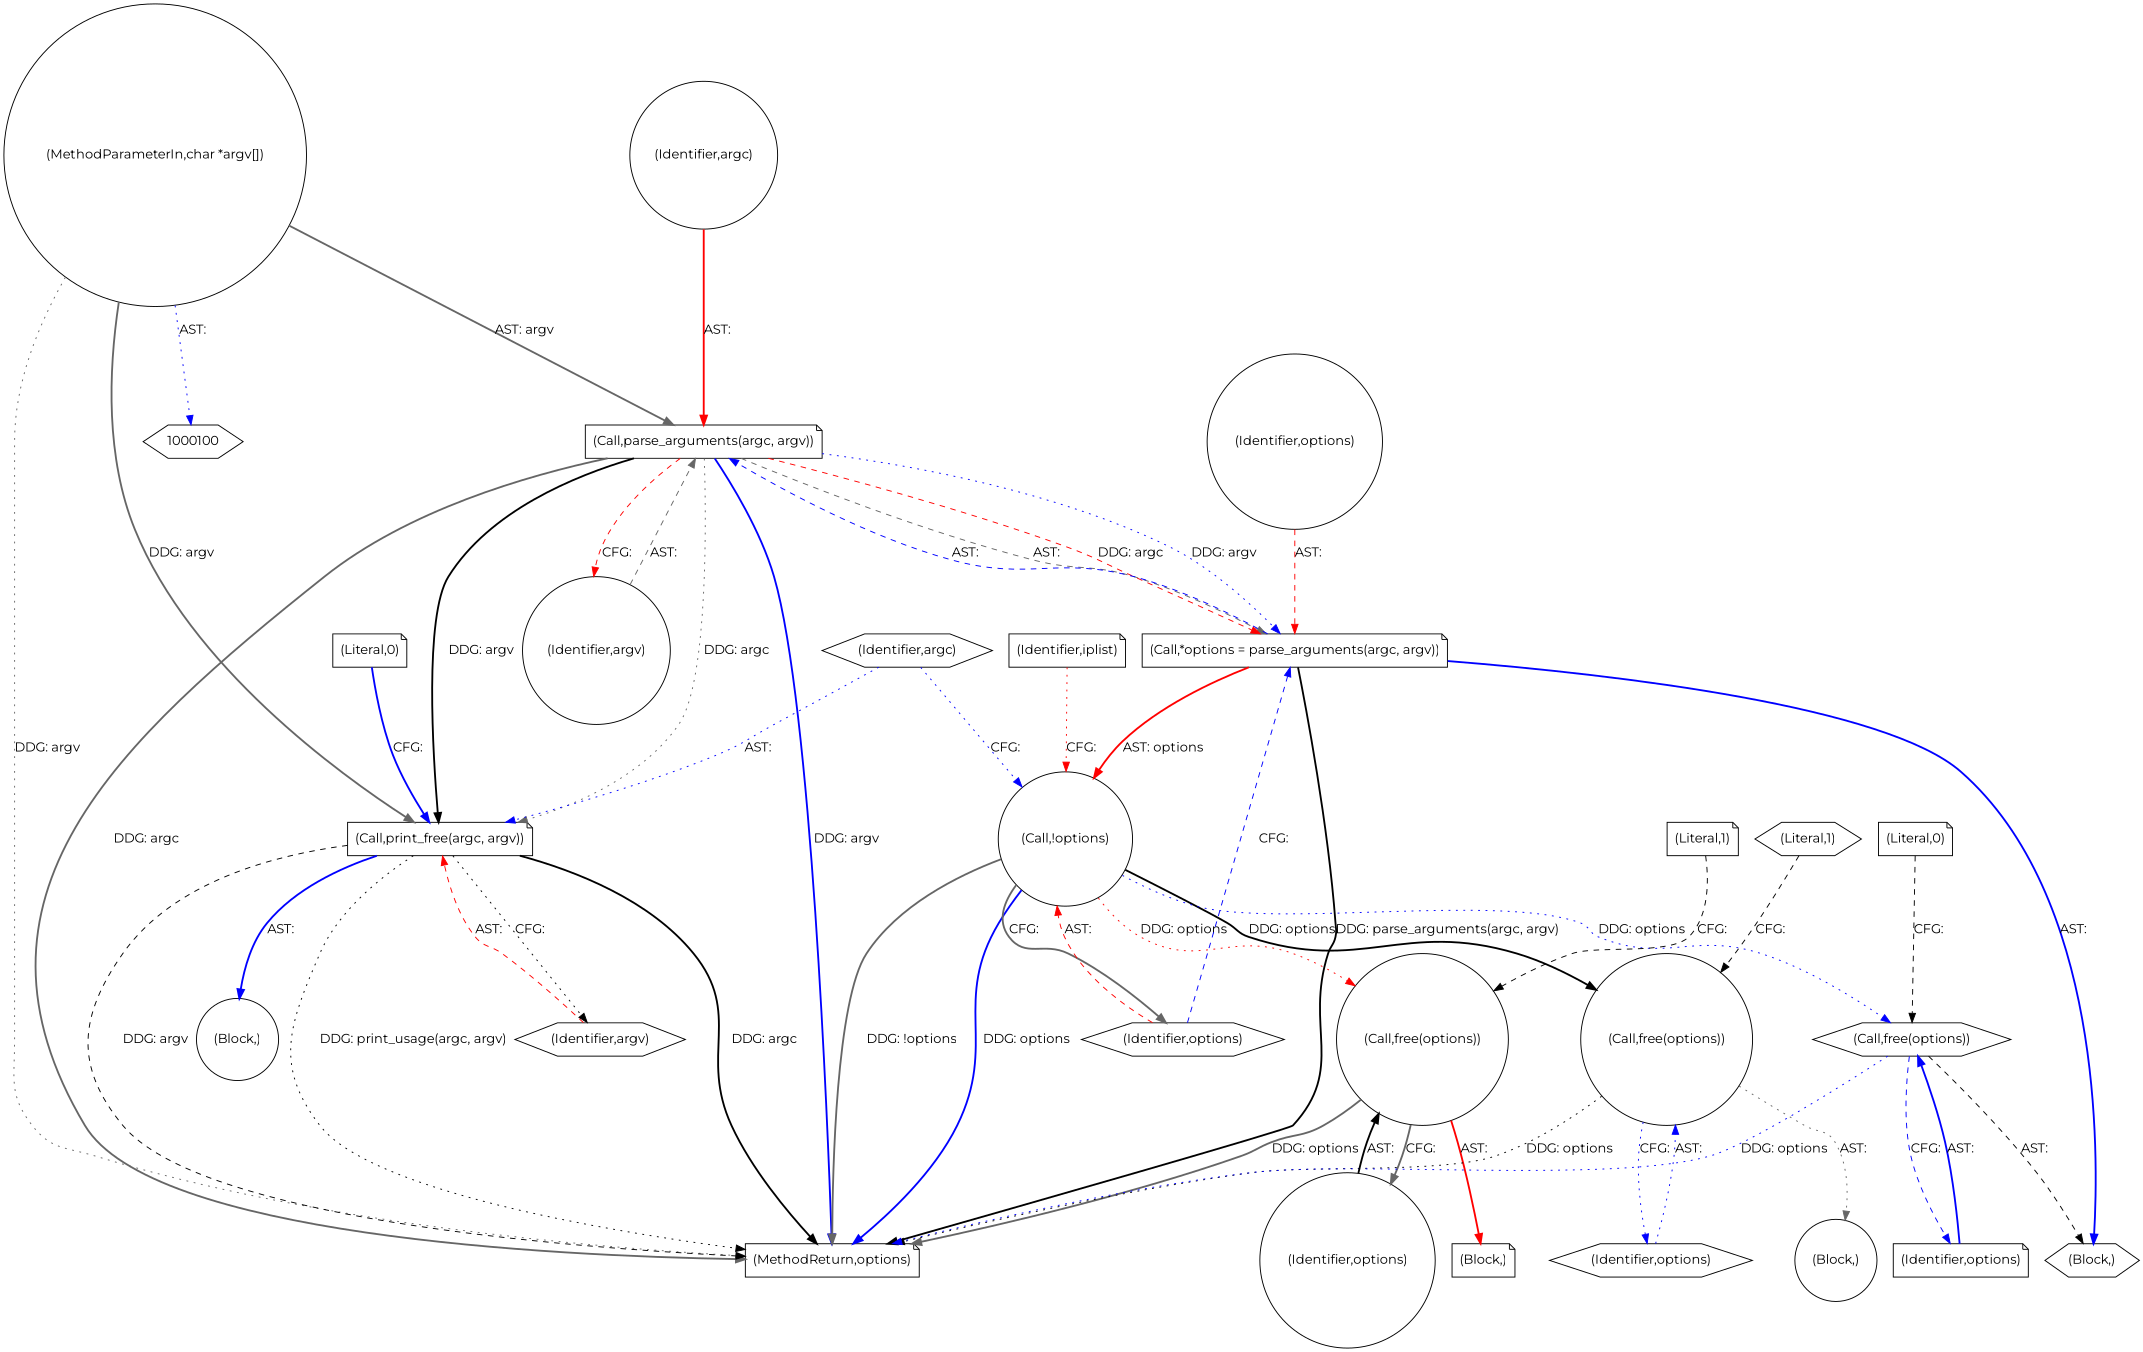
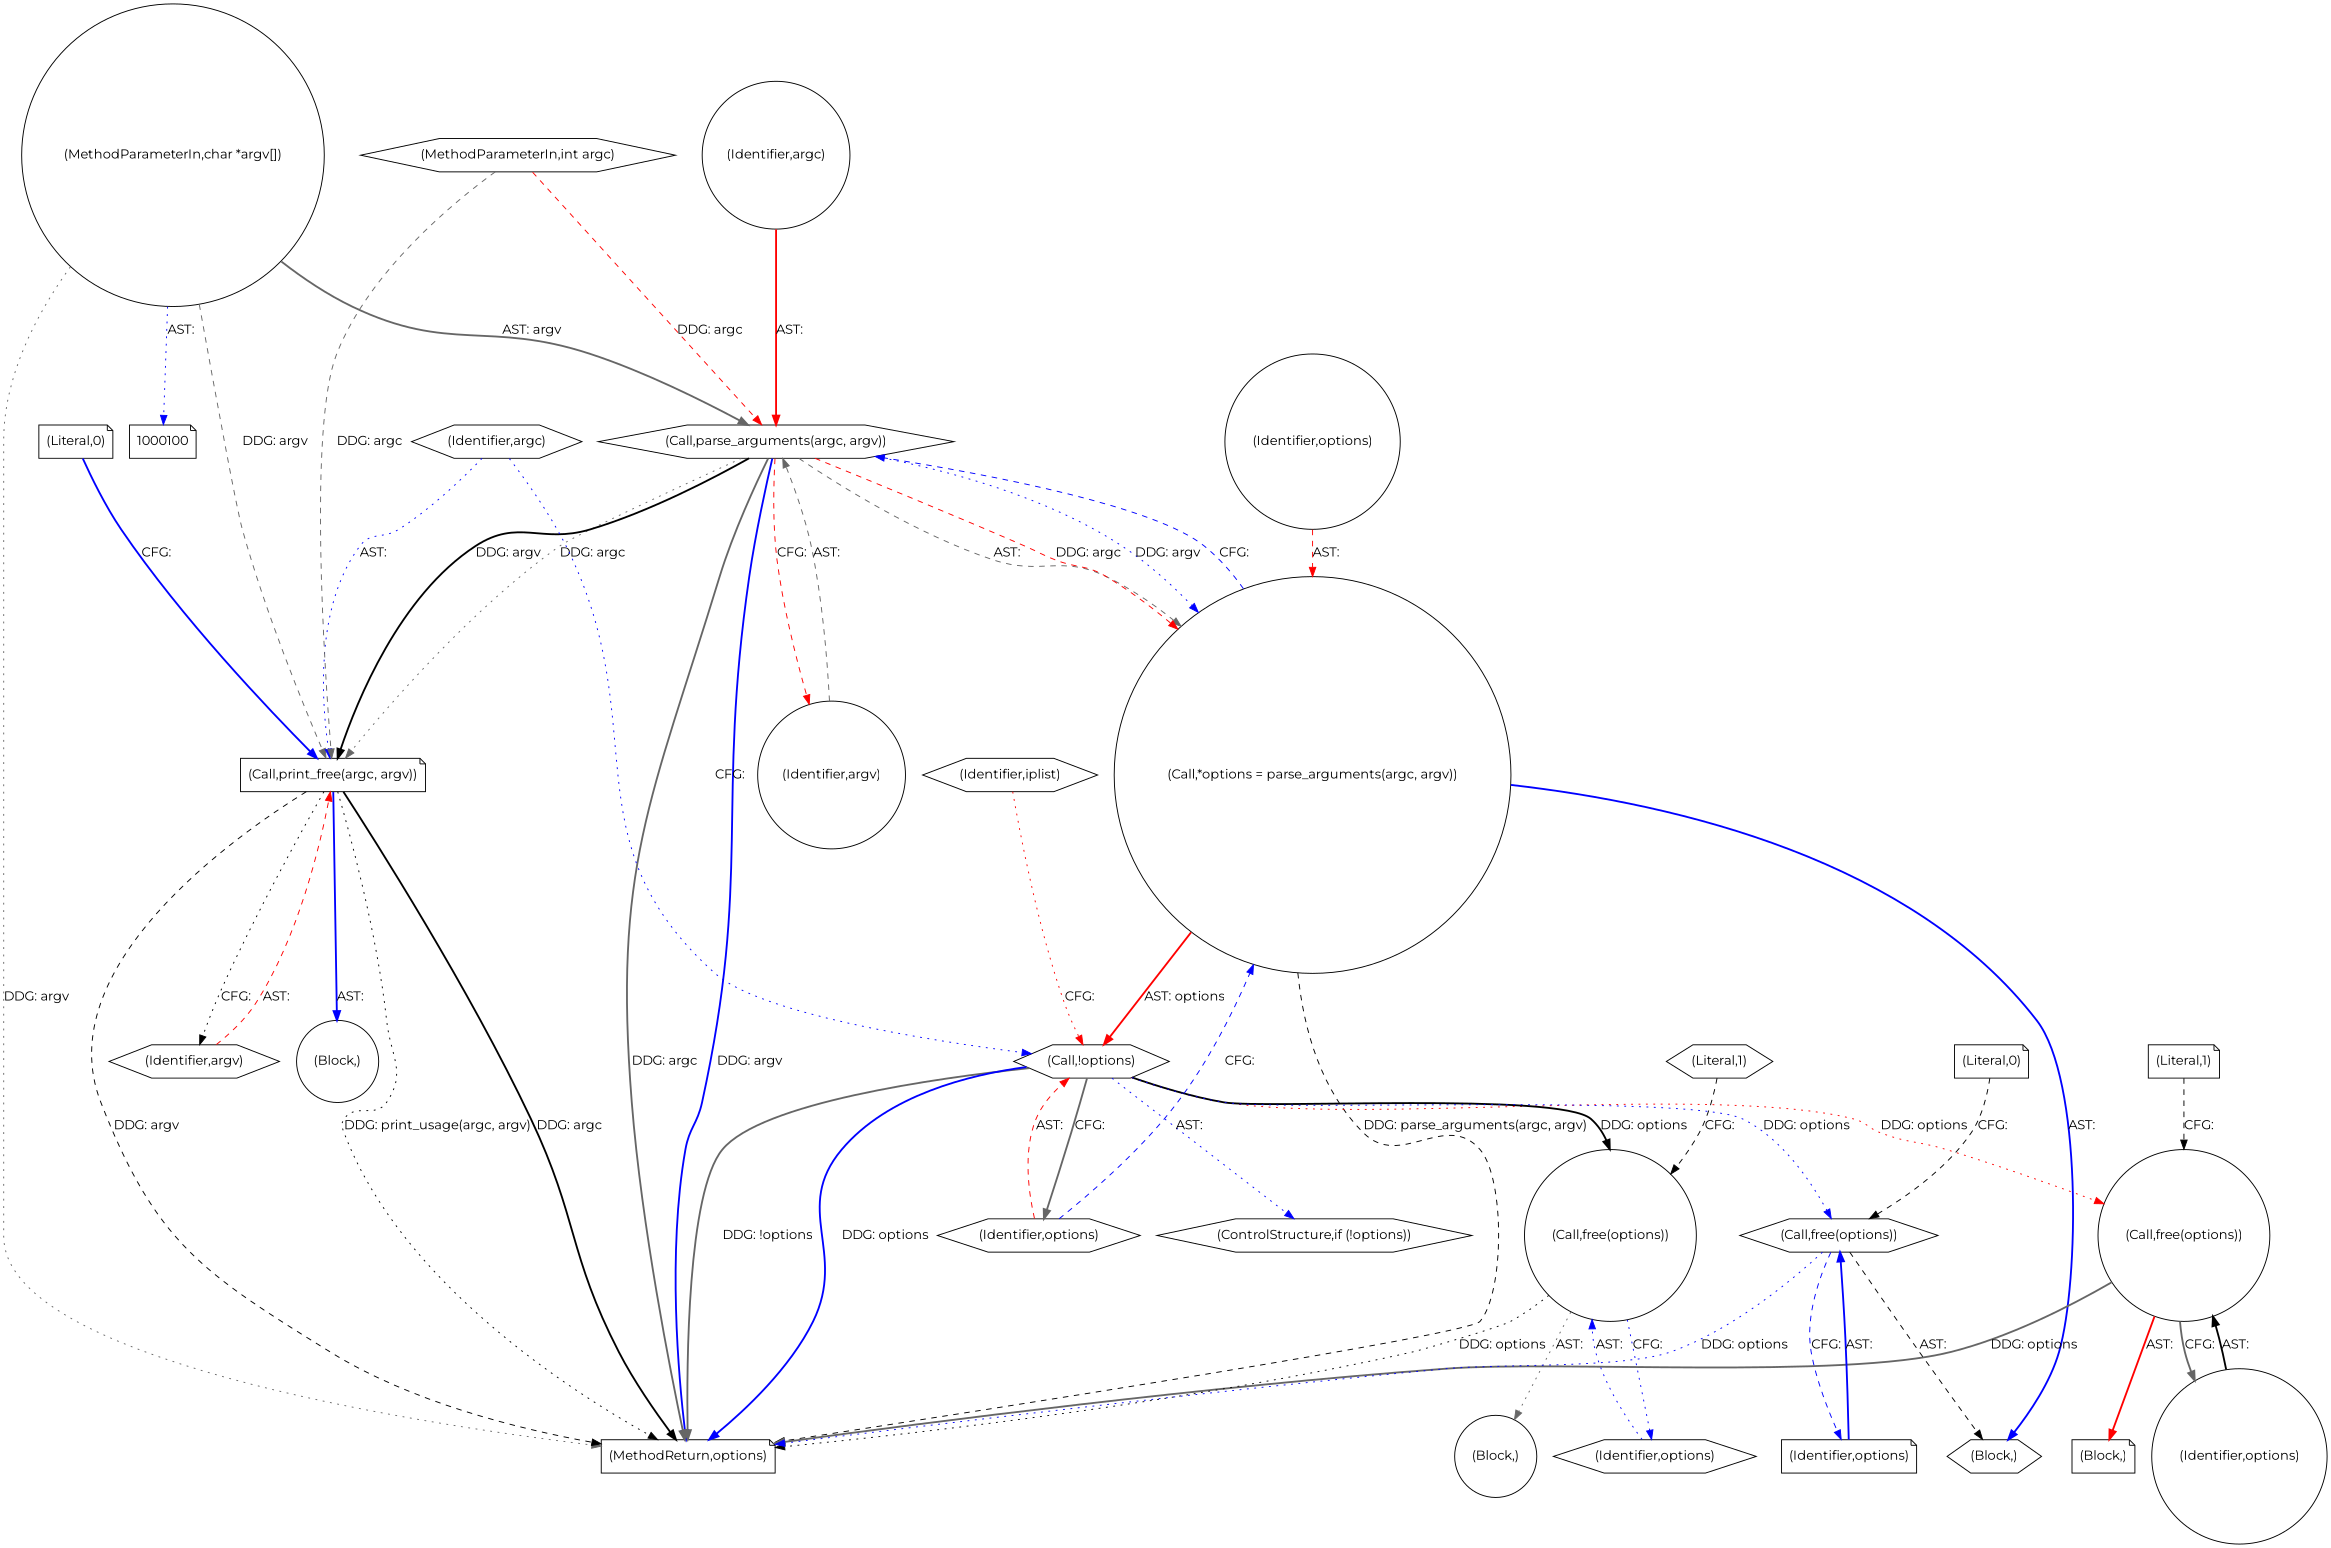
none -> (518, 155)
(193, 442) -> (163, 442)
(704, 442) -> (776, 442)
(967, 553) -> (1236, 553)
(176, 604) -> (243, 532)
(1067, 651) -> (1010, 775)
(1295, 651) -> (1313, 775)
(1065, 839) -> (1092, 1061)
(1310, 1102) -> (1370, 1346)
none -> (1314, 1236)
